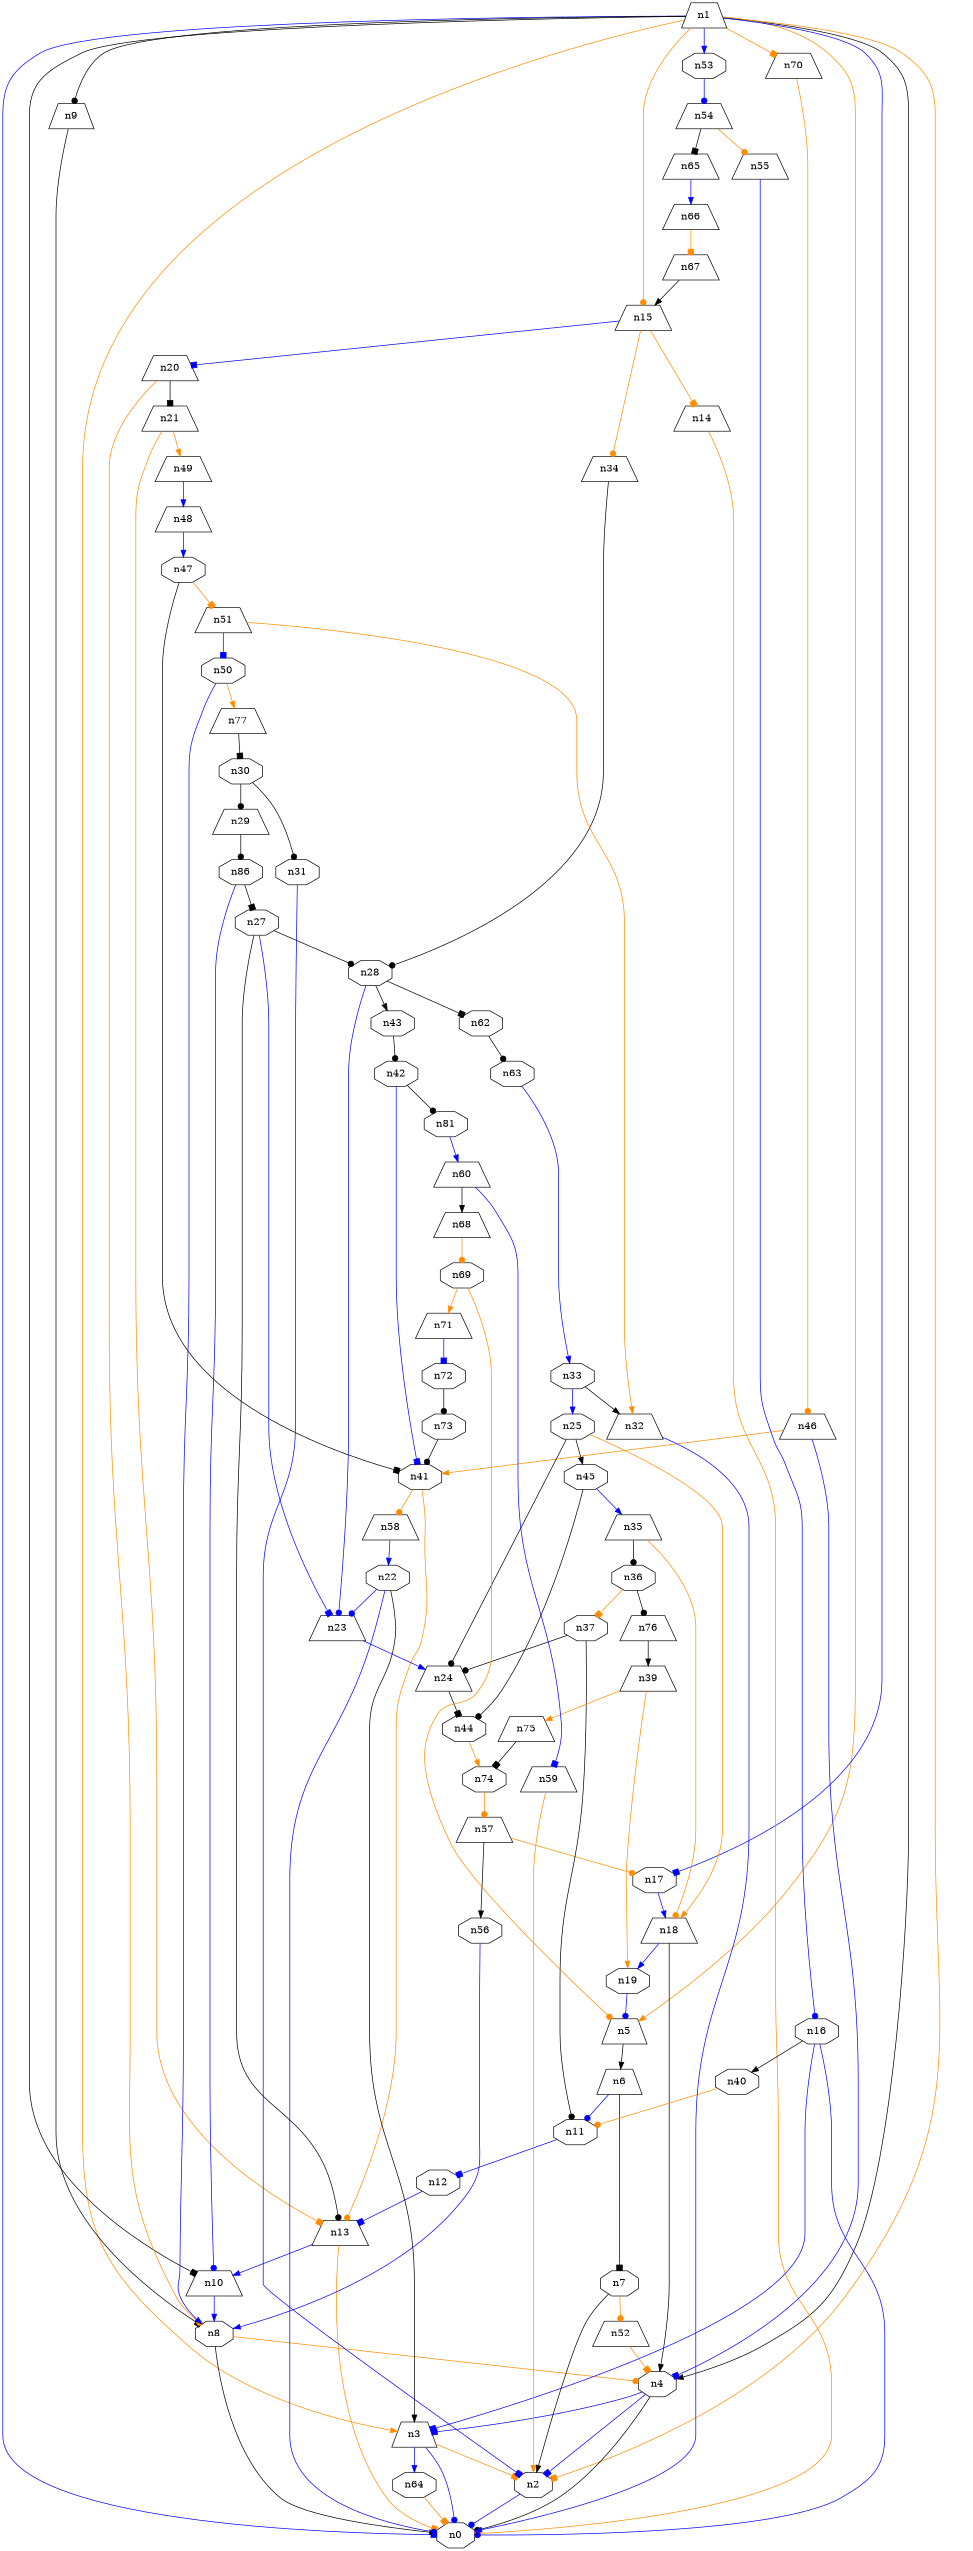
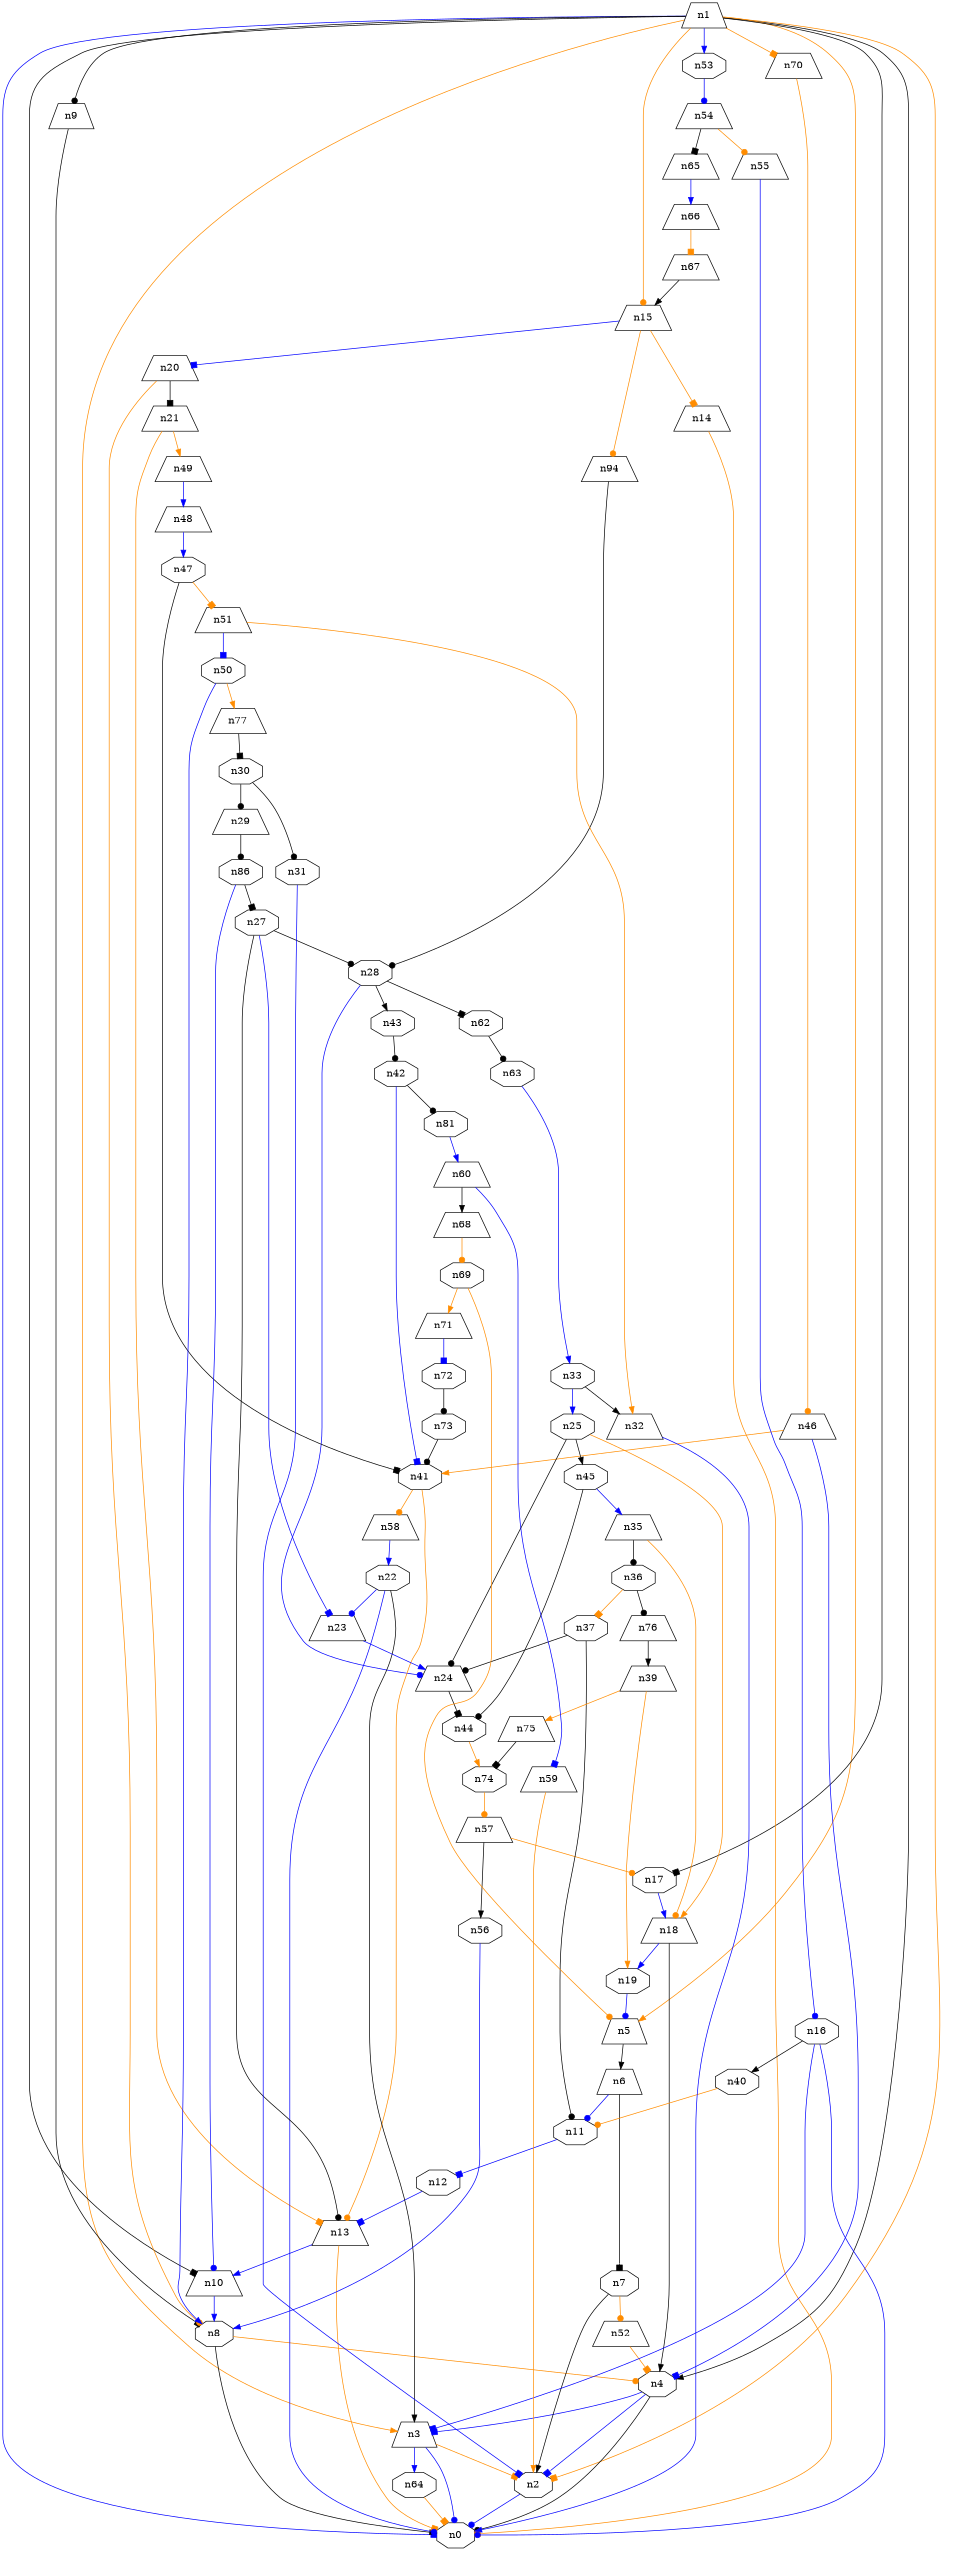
(610, 469) -> (610, 469)
(882, 937) -> (882, 937)
(349, 1297) -> (322, 1374)
